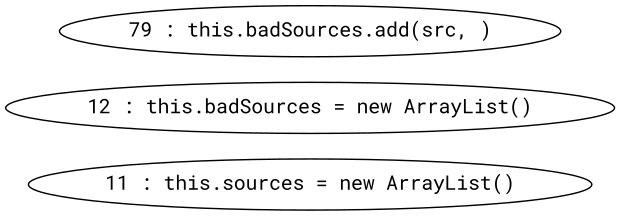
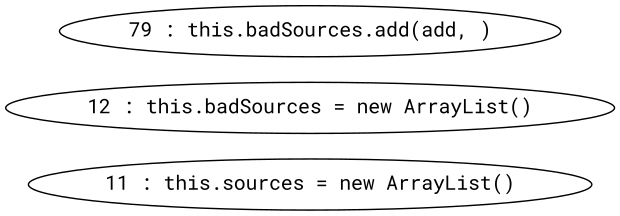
(310, 31) -> (310, 31)
